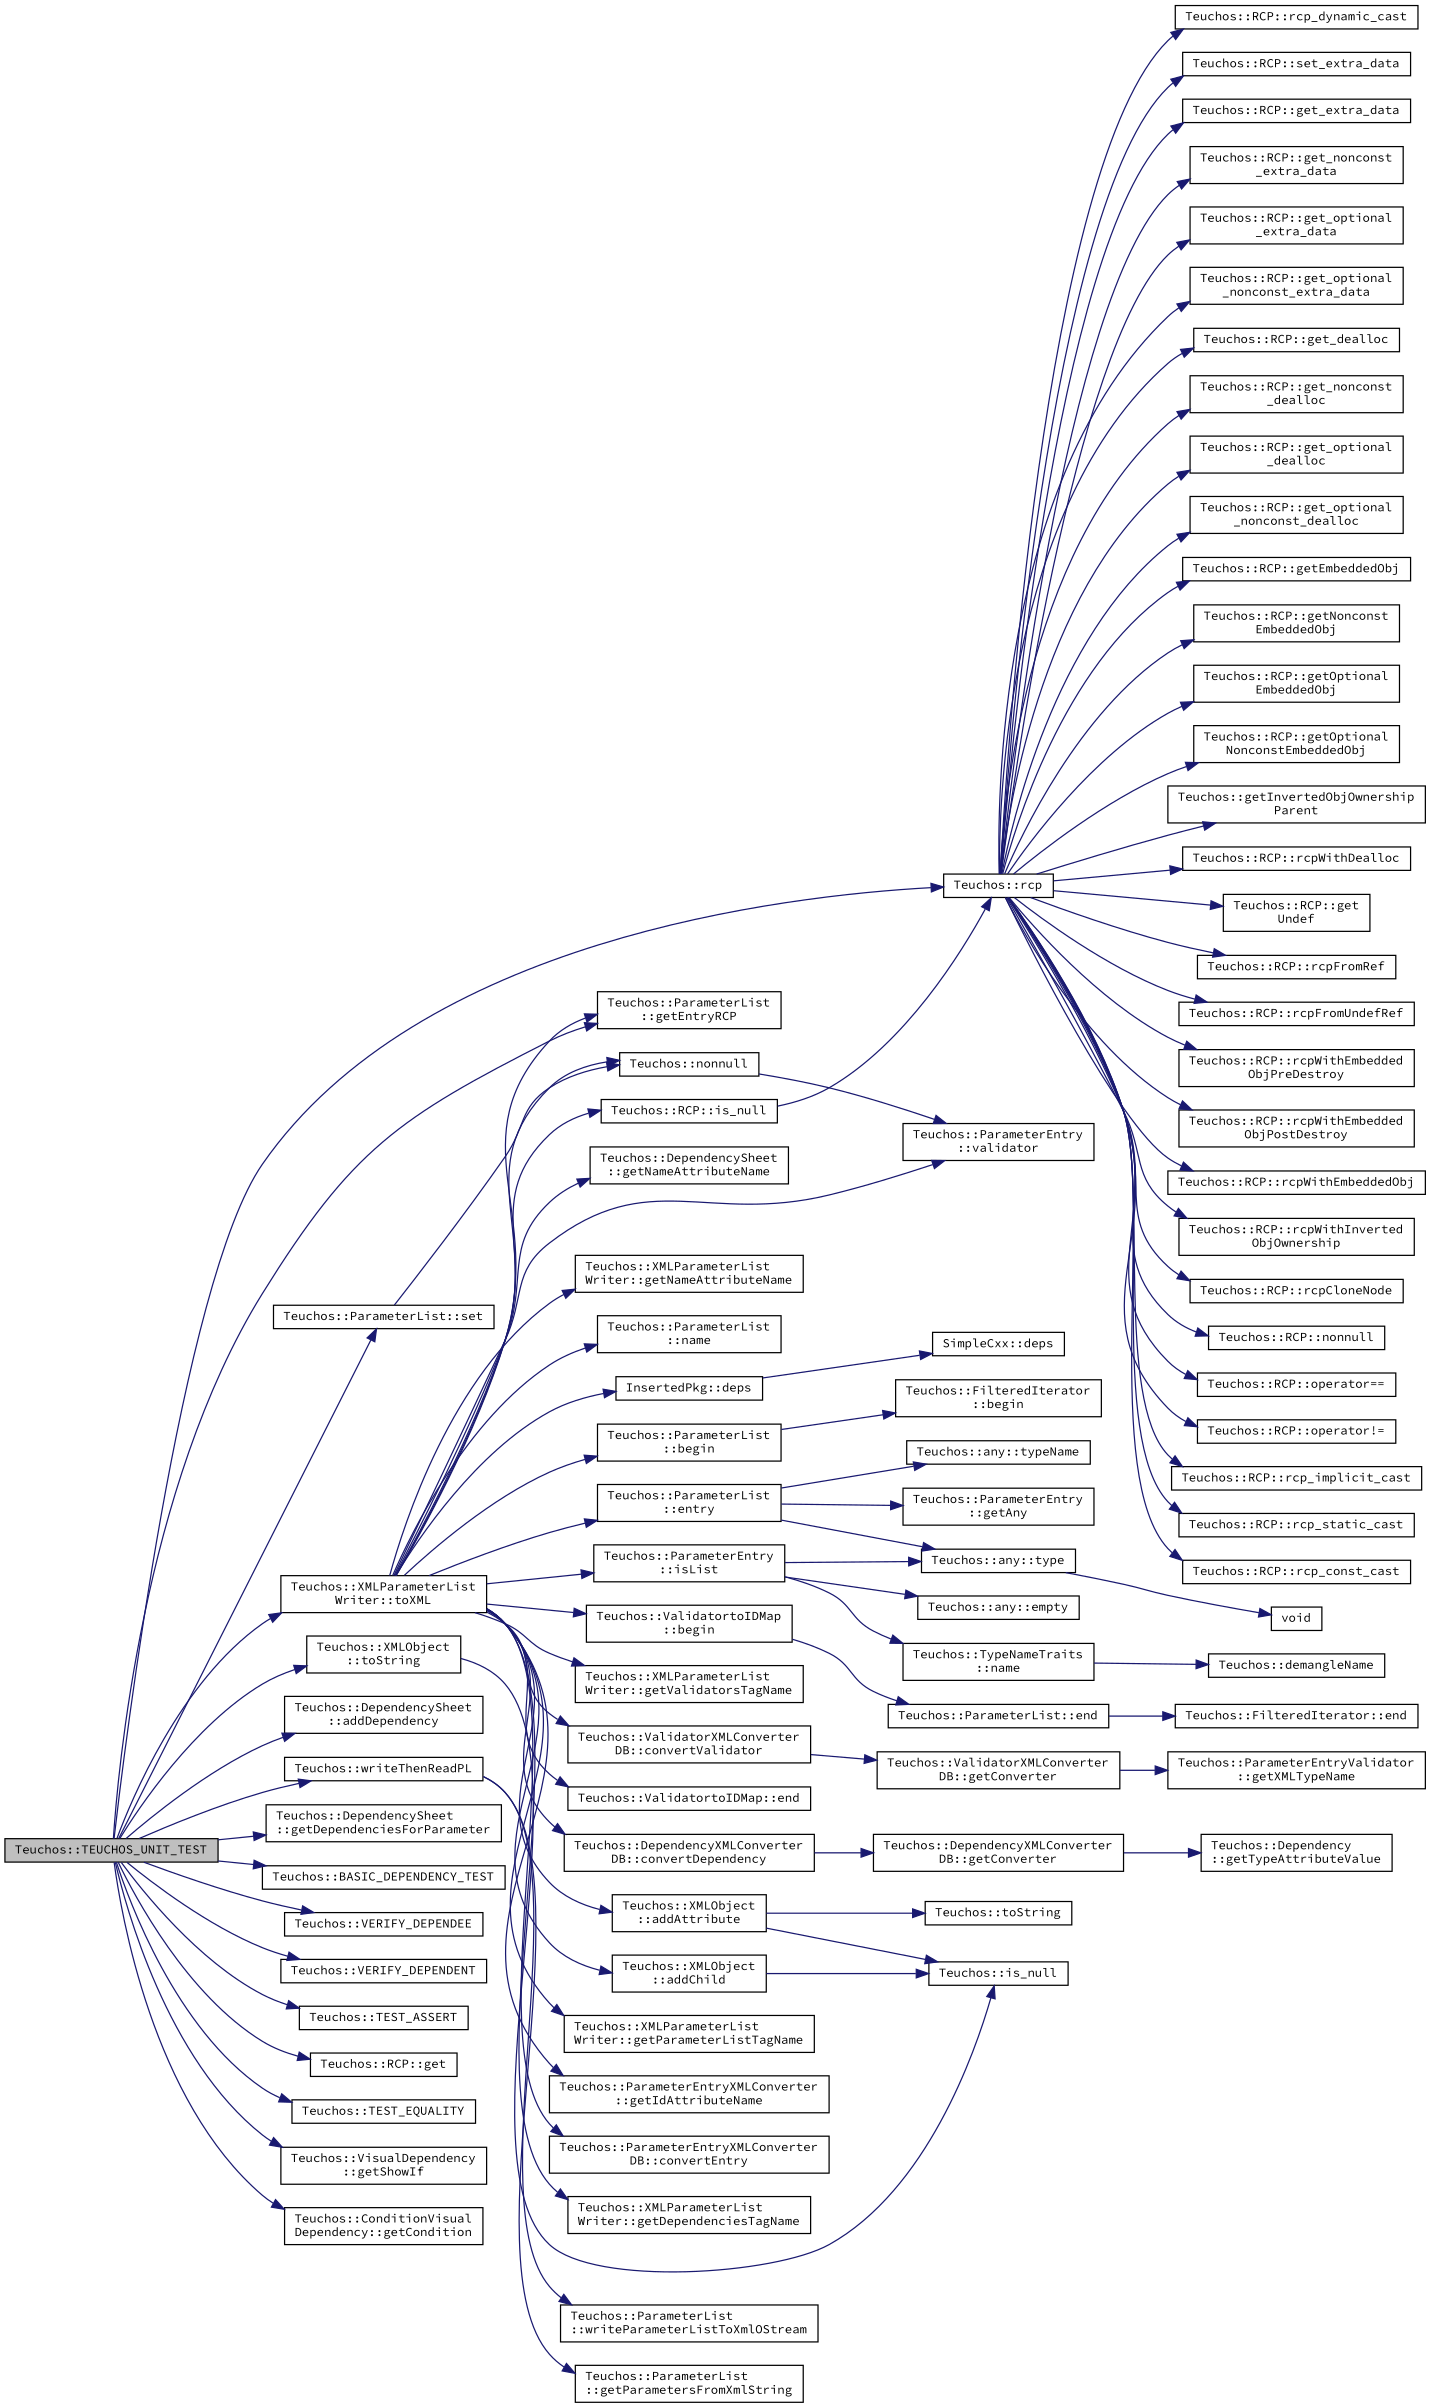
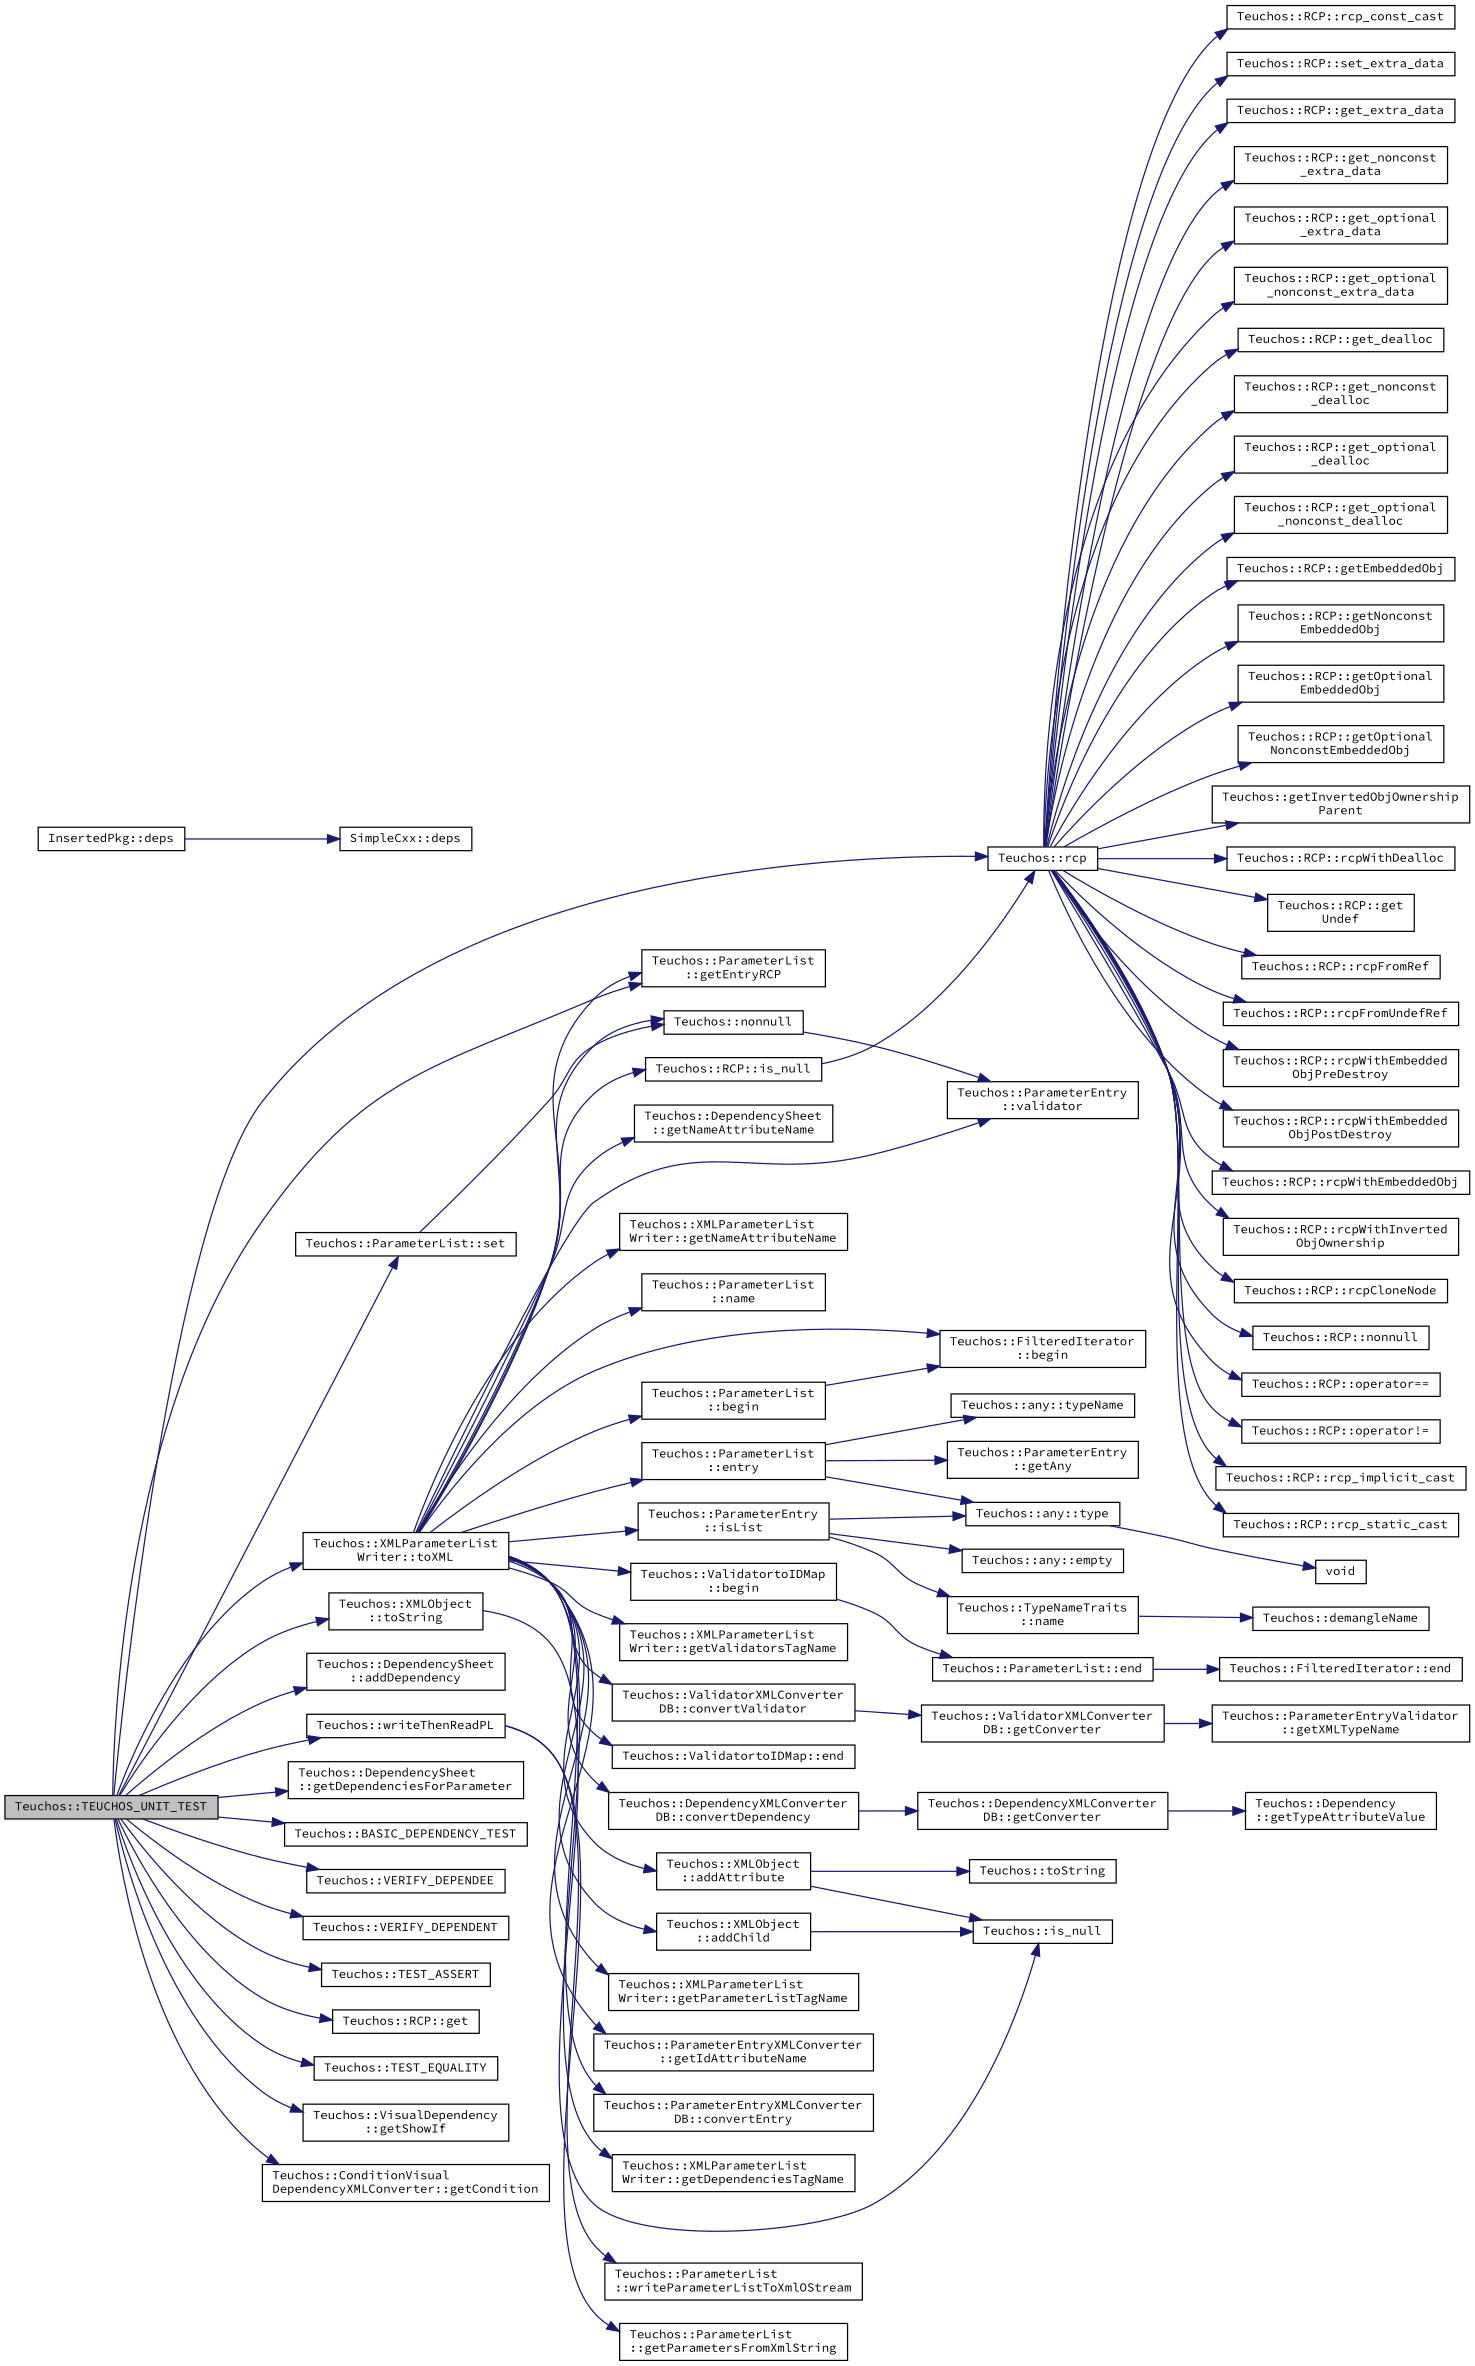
(1297, 17) -> none
(483, 1463) -> (640, 1355)
(384, 2226) -> (406, 2183)
